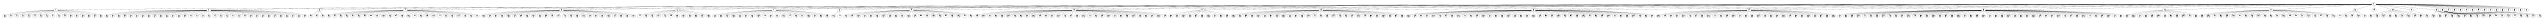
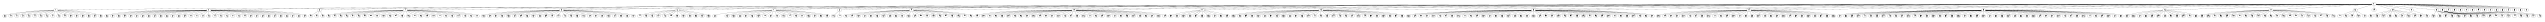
(721, 16) -> none
